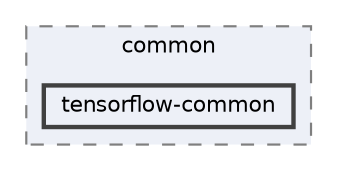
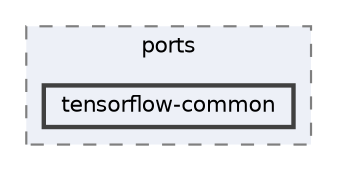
(169, 47) -> (169, 47)
